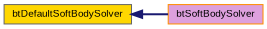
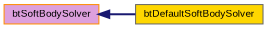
(155, 14) -> (122, 14)
